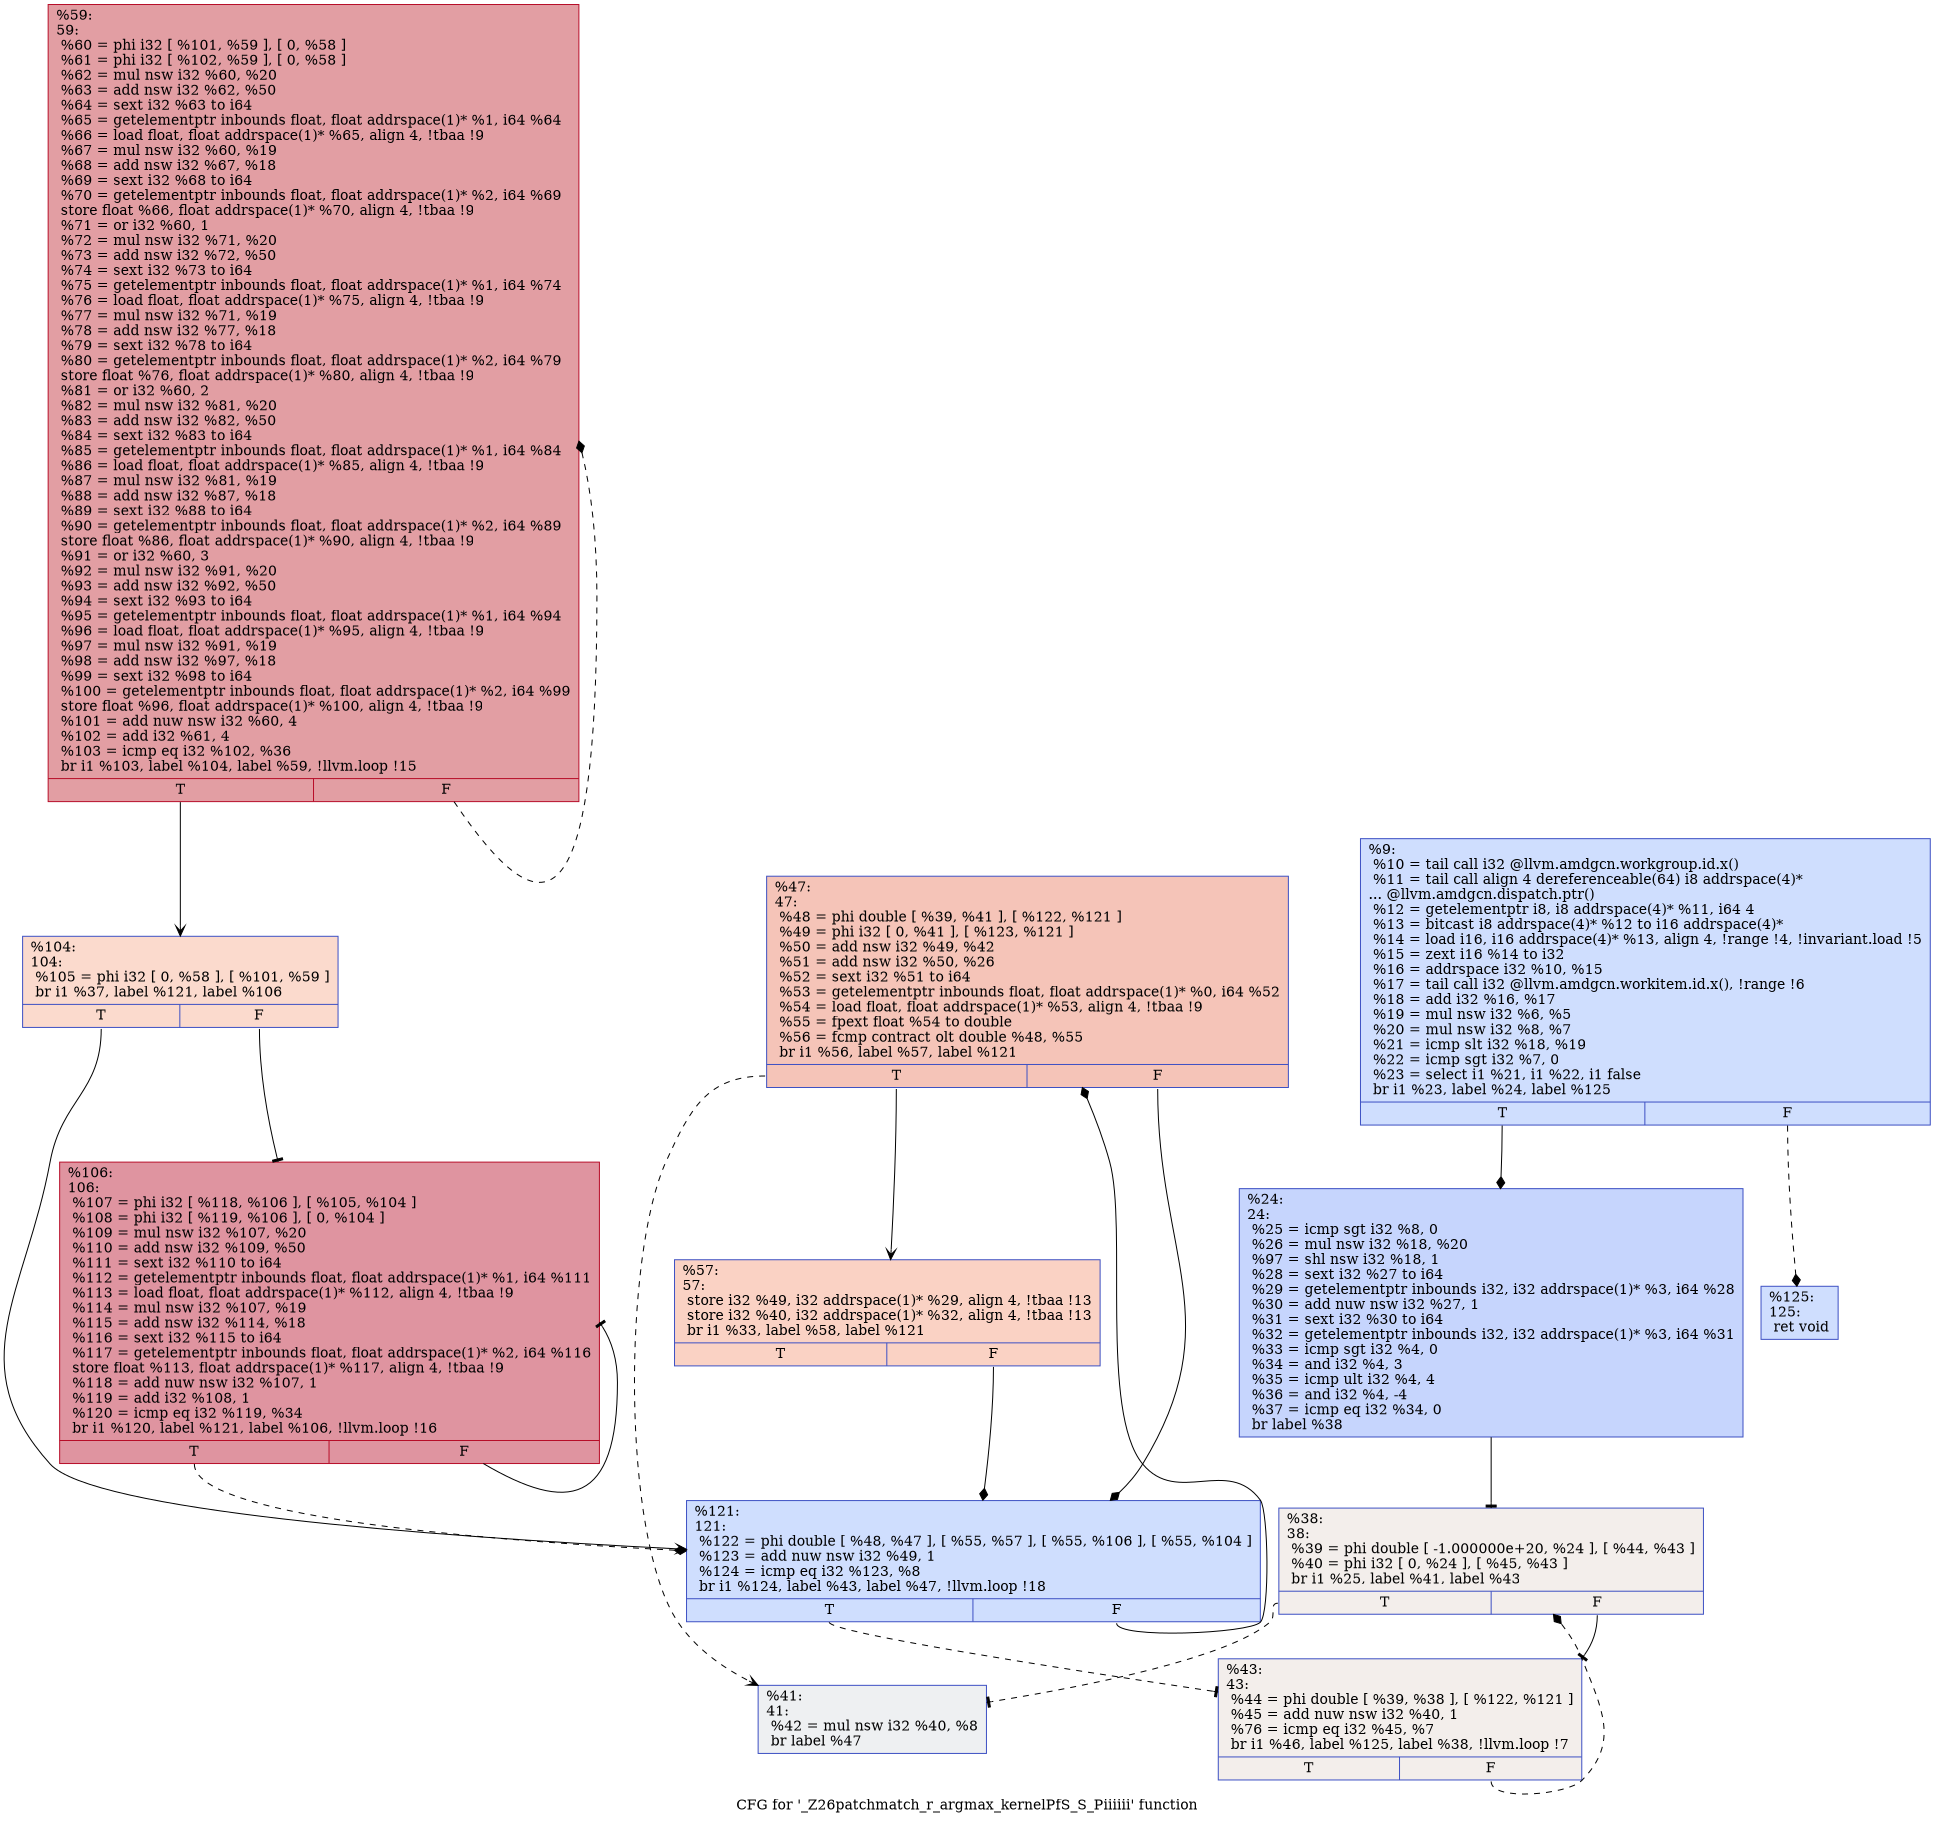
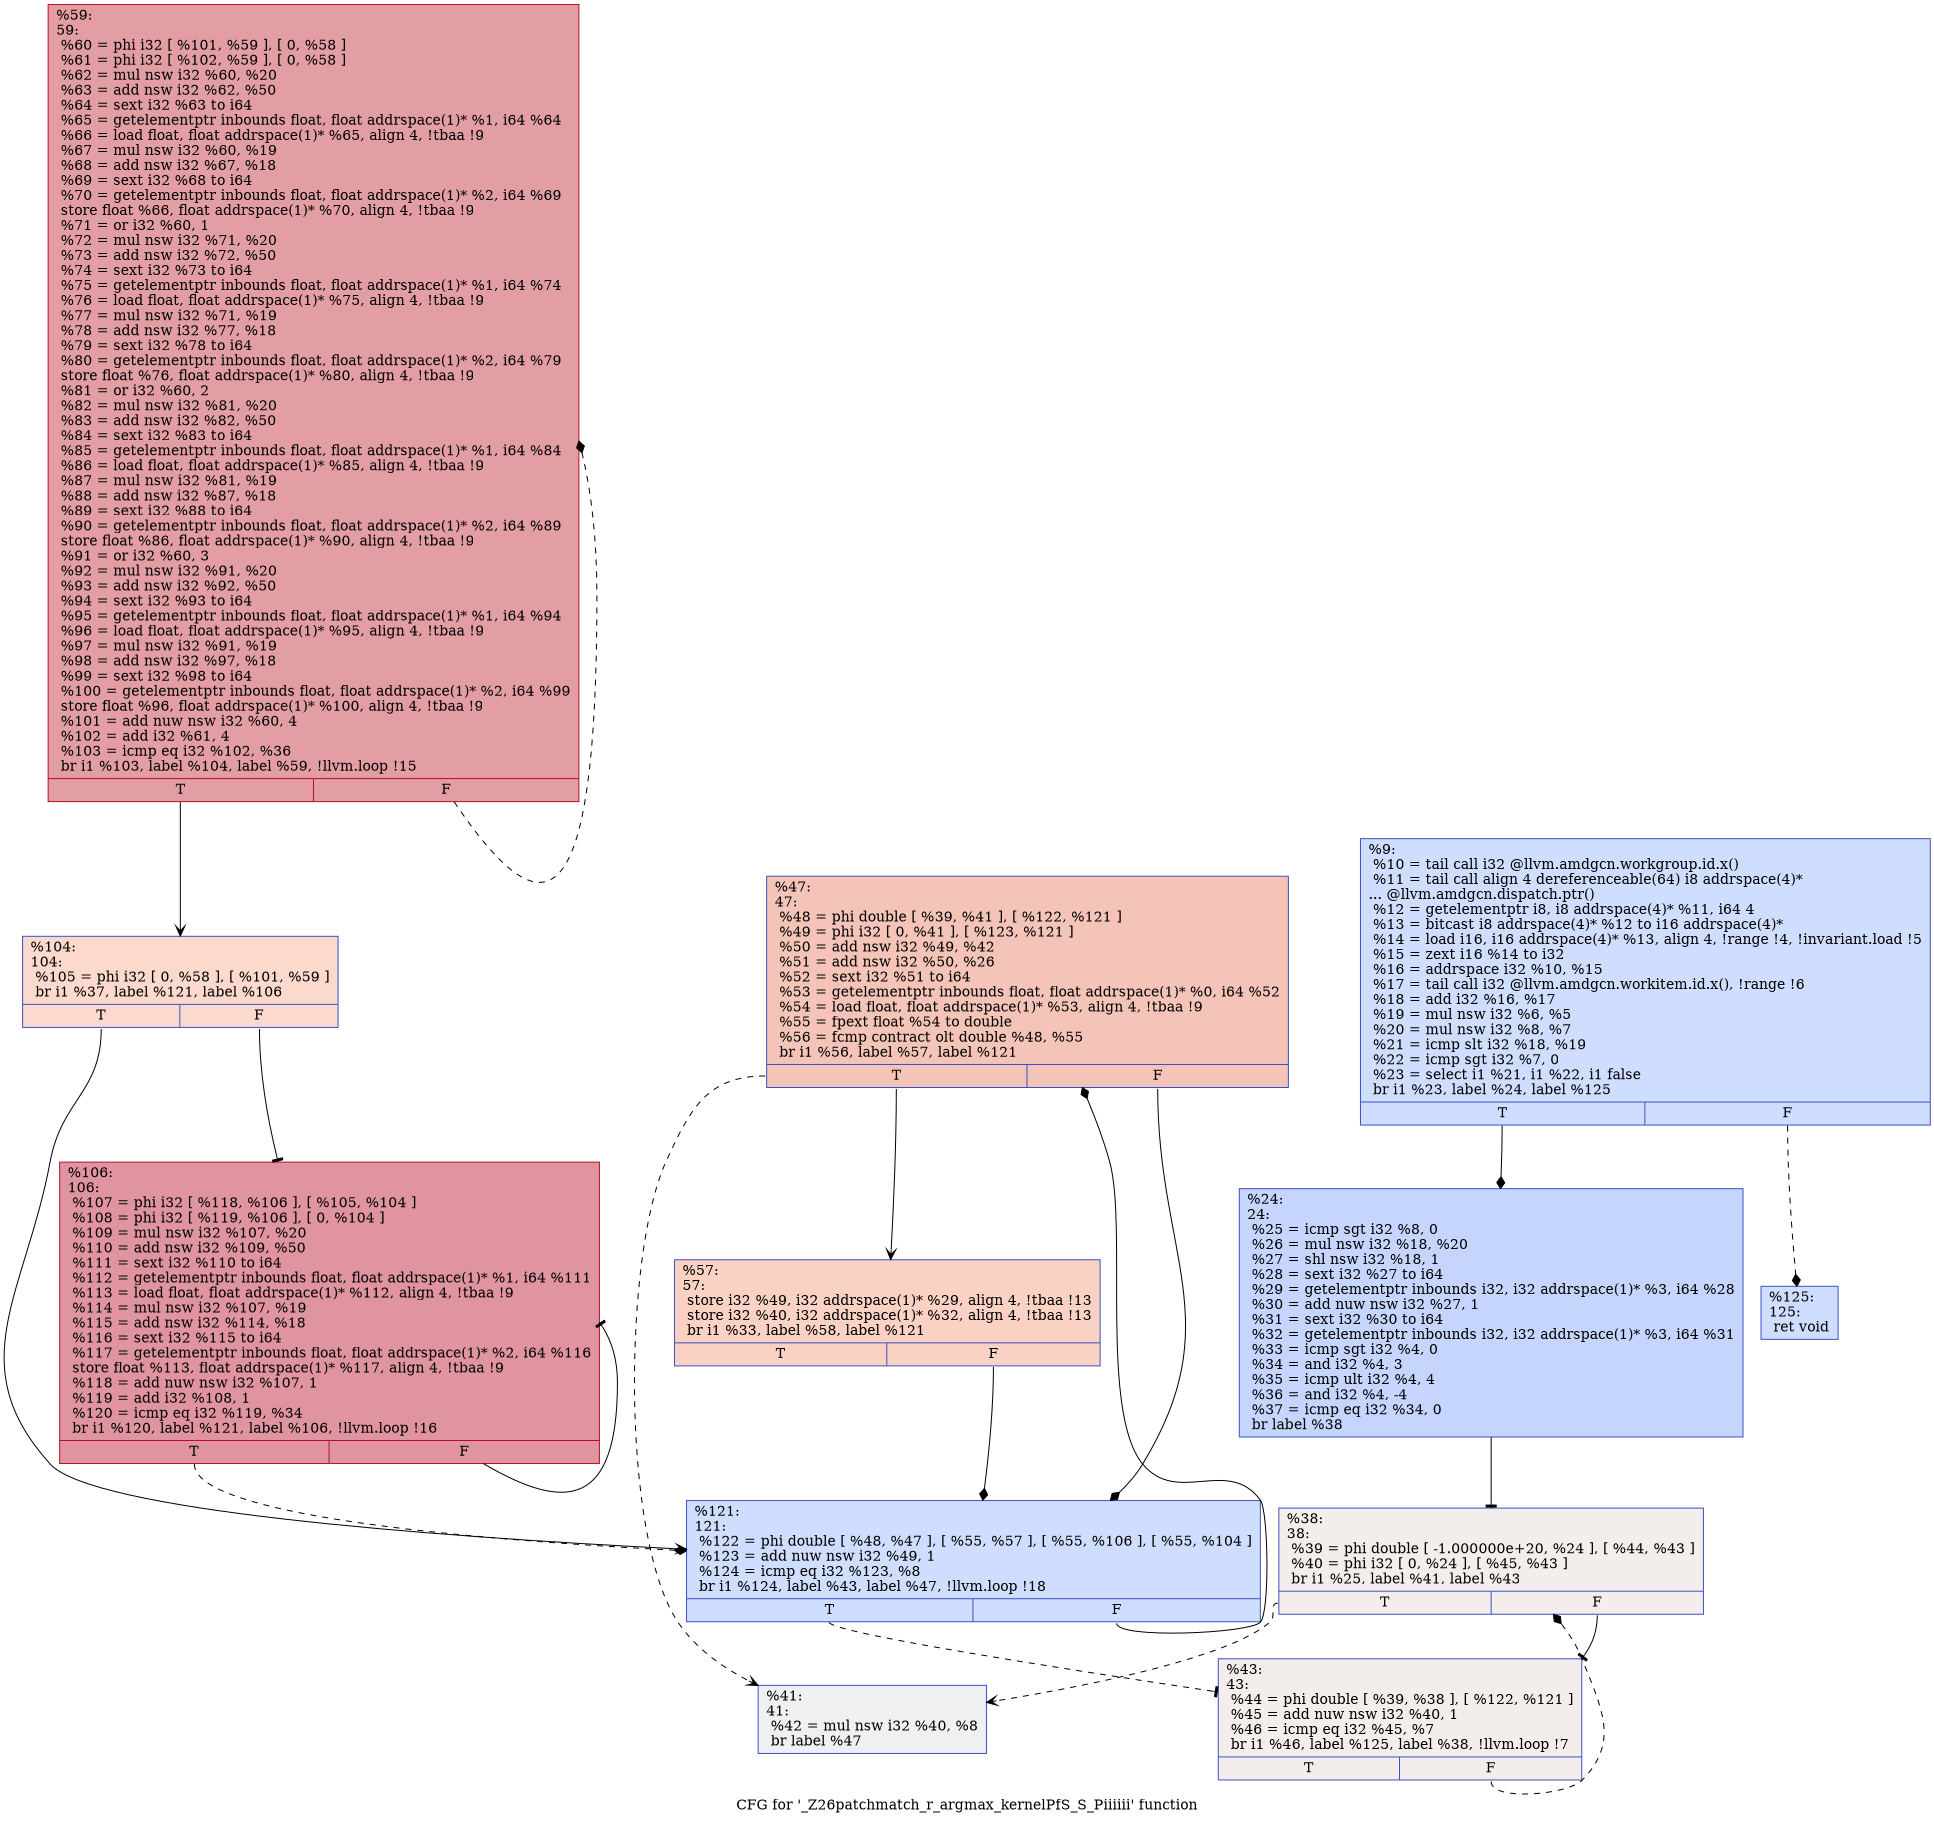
(1344, 1260) -> (1344, 1260)
(1146, 1671) -> (1148, 1670)
(1330, 1730) -> (1330, 1730)
